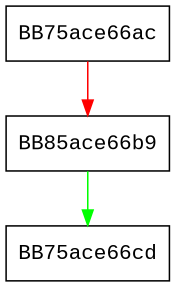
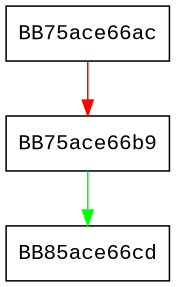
(88, 143) -> (88, 143)
(88, 253) -> (88, 253)
